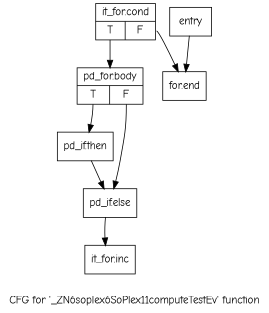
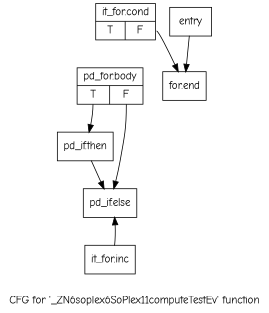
(110, 50) -> none
(105, 227) -> (115, 235)
